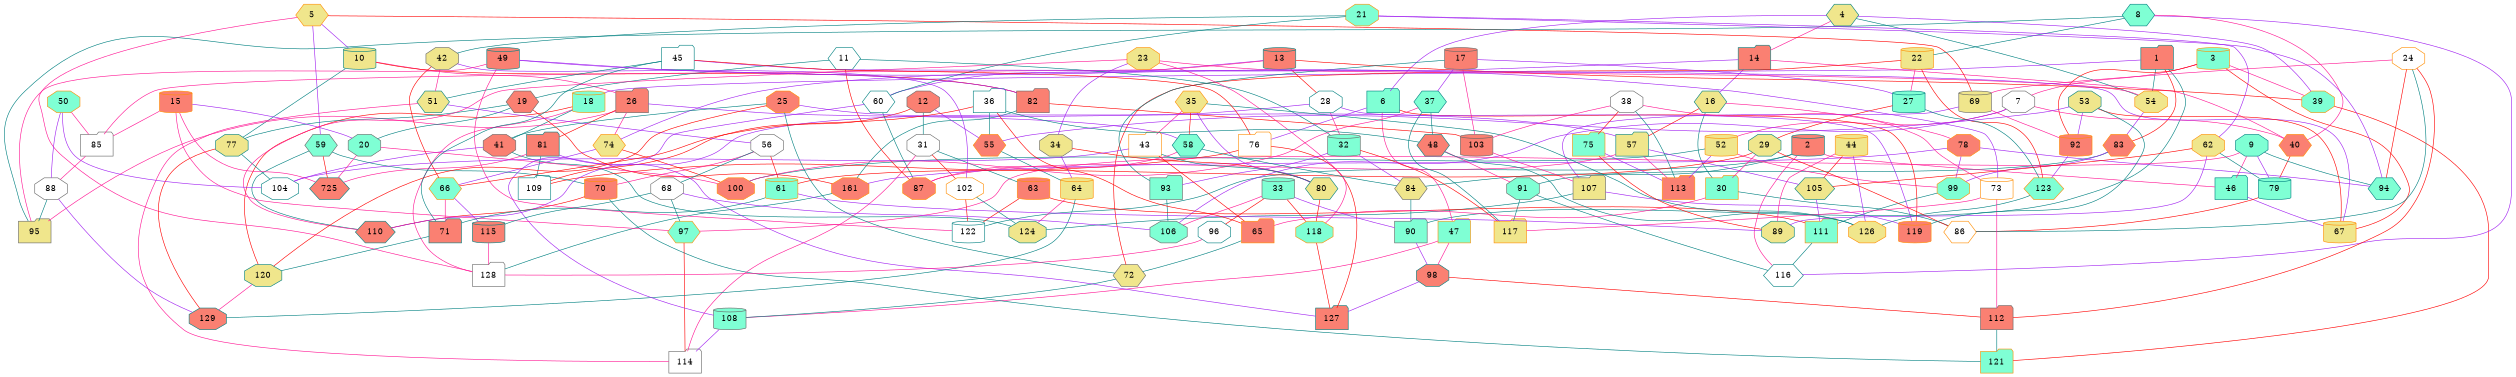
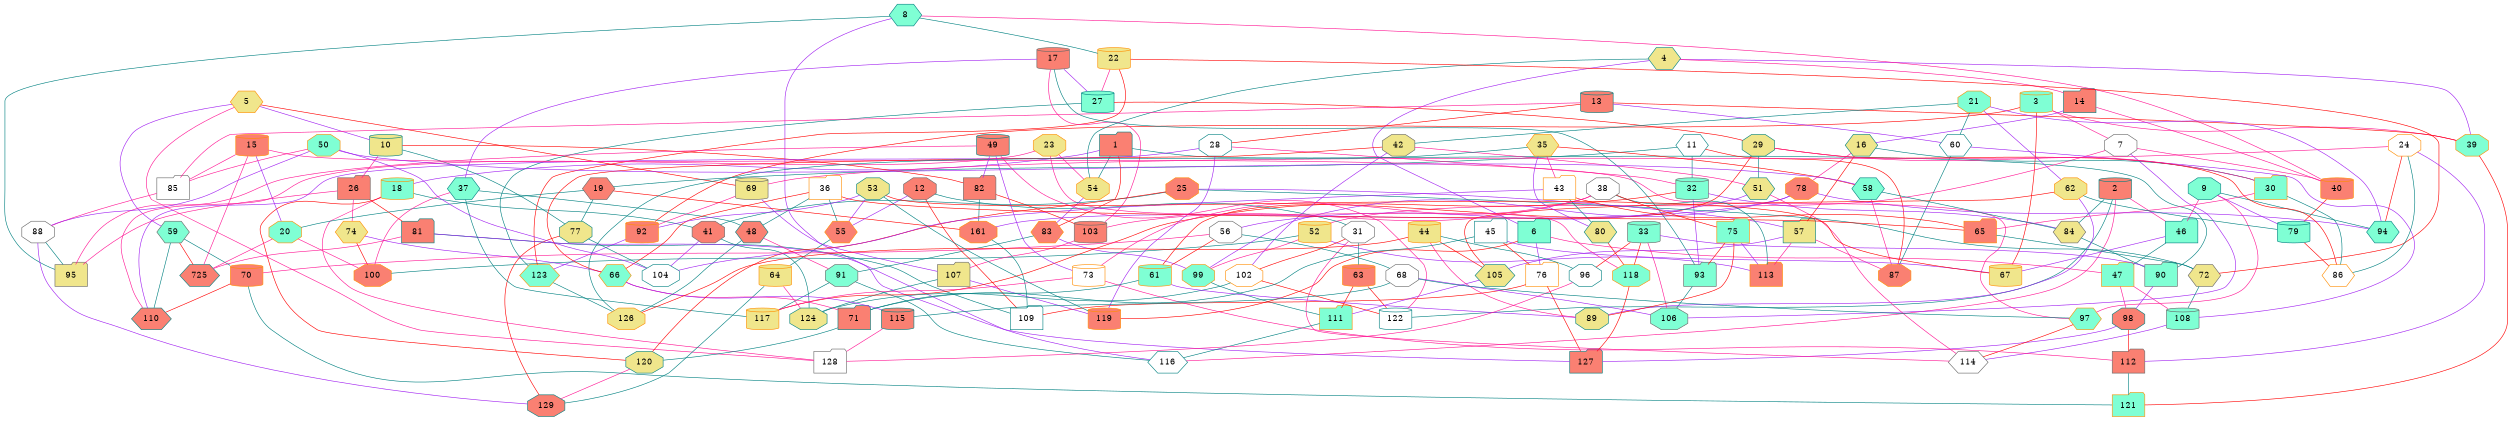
(1175, 71) -> none
(538, 81) -> (1758, 164)
(990, 102) -> (825, 189)
(847, 115) -> (717, 172)
(364, 145) -> (285, 232)
(1056, 145) -> none
(2295, 145) -> (2337, 189)
(1860, 190) -> (1117, 249)
(666, 220) -> (1020, 268)
(1510, 232) -> (763, 319)
none -> (1504, 250)
none -> (1718, 252)
none -> (2151, 253)
(2292, 269) -> (2402, 332)
(685, 362) -> (1968, 362)
